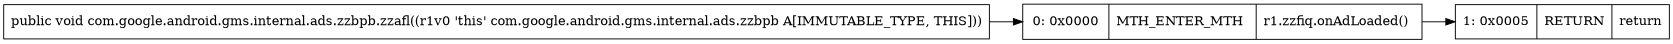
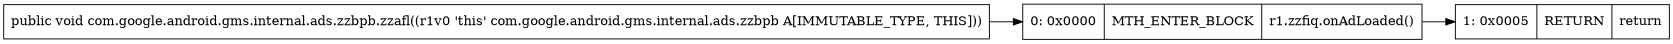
(1180, 21) -> (1183, 21)
